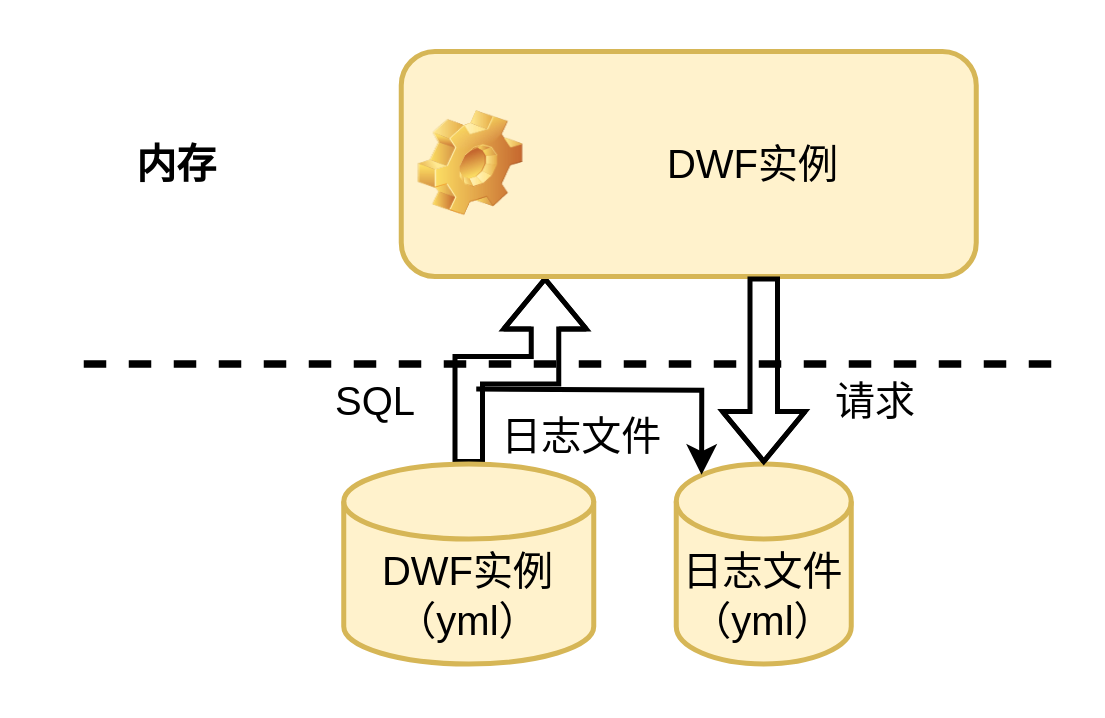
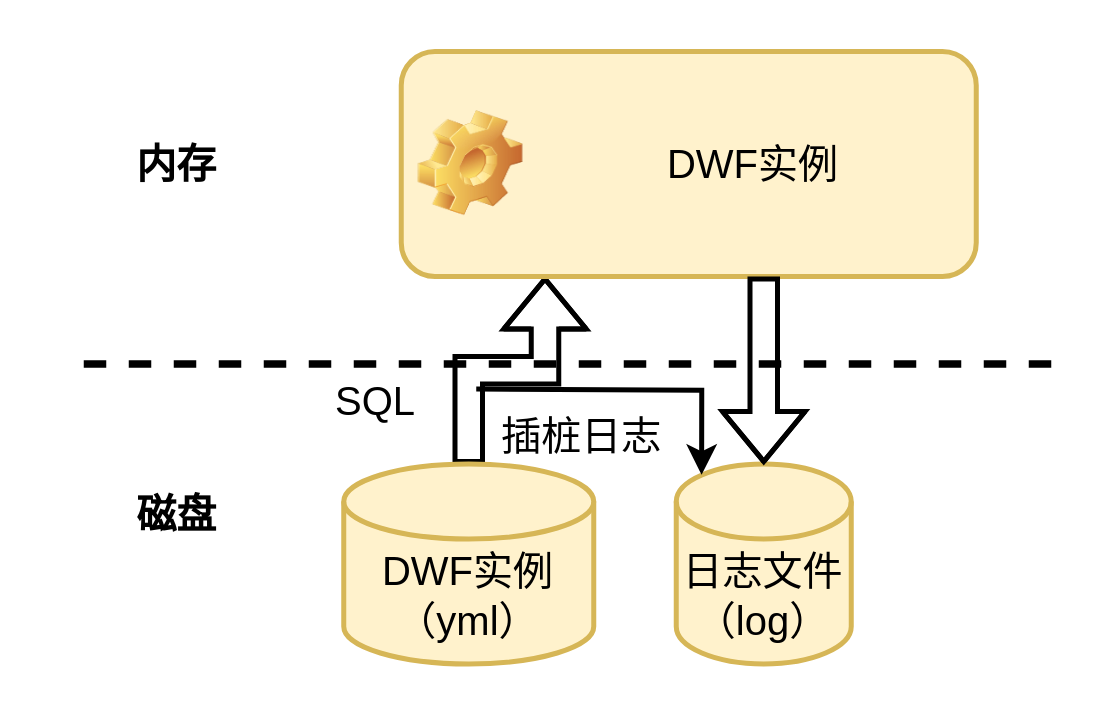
(876, 401) -> none
(583, 436) -> (583, 436)
none -> (176, 514)
(764, 596) -> (764, 596)
